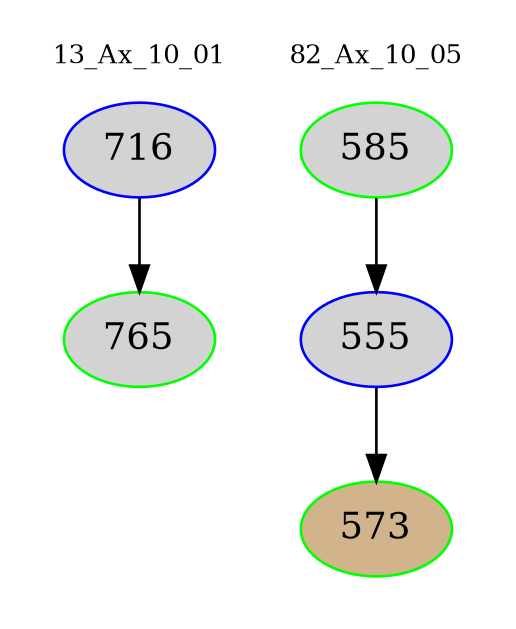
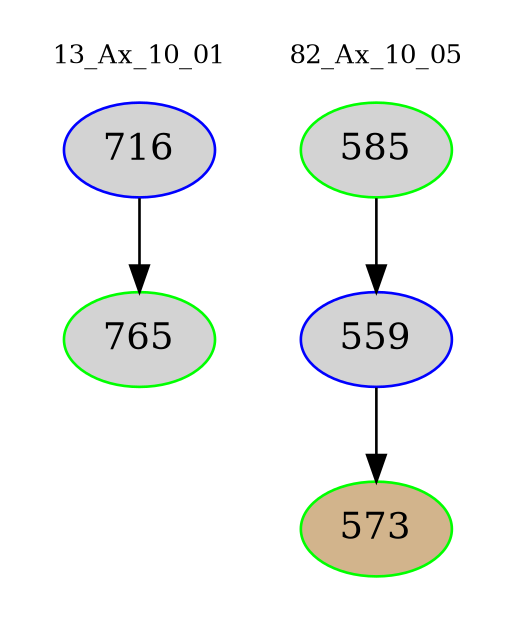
(376, 340) -> (376, 340)
